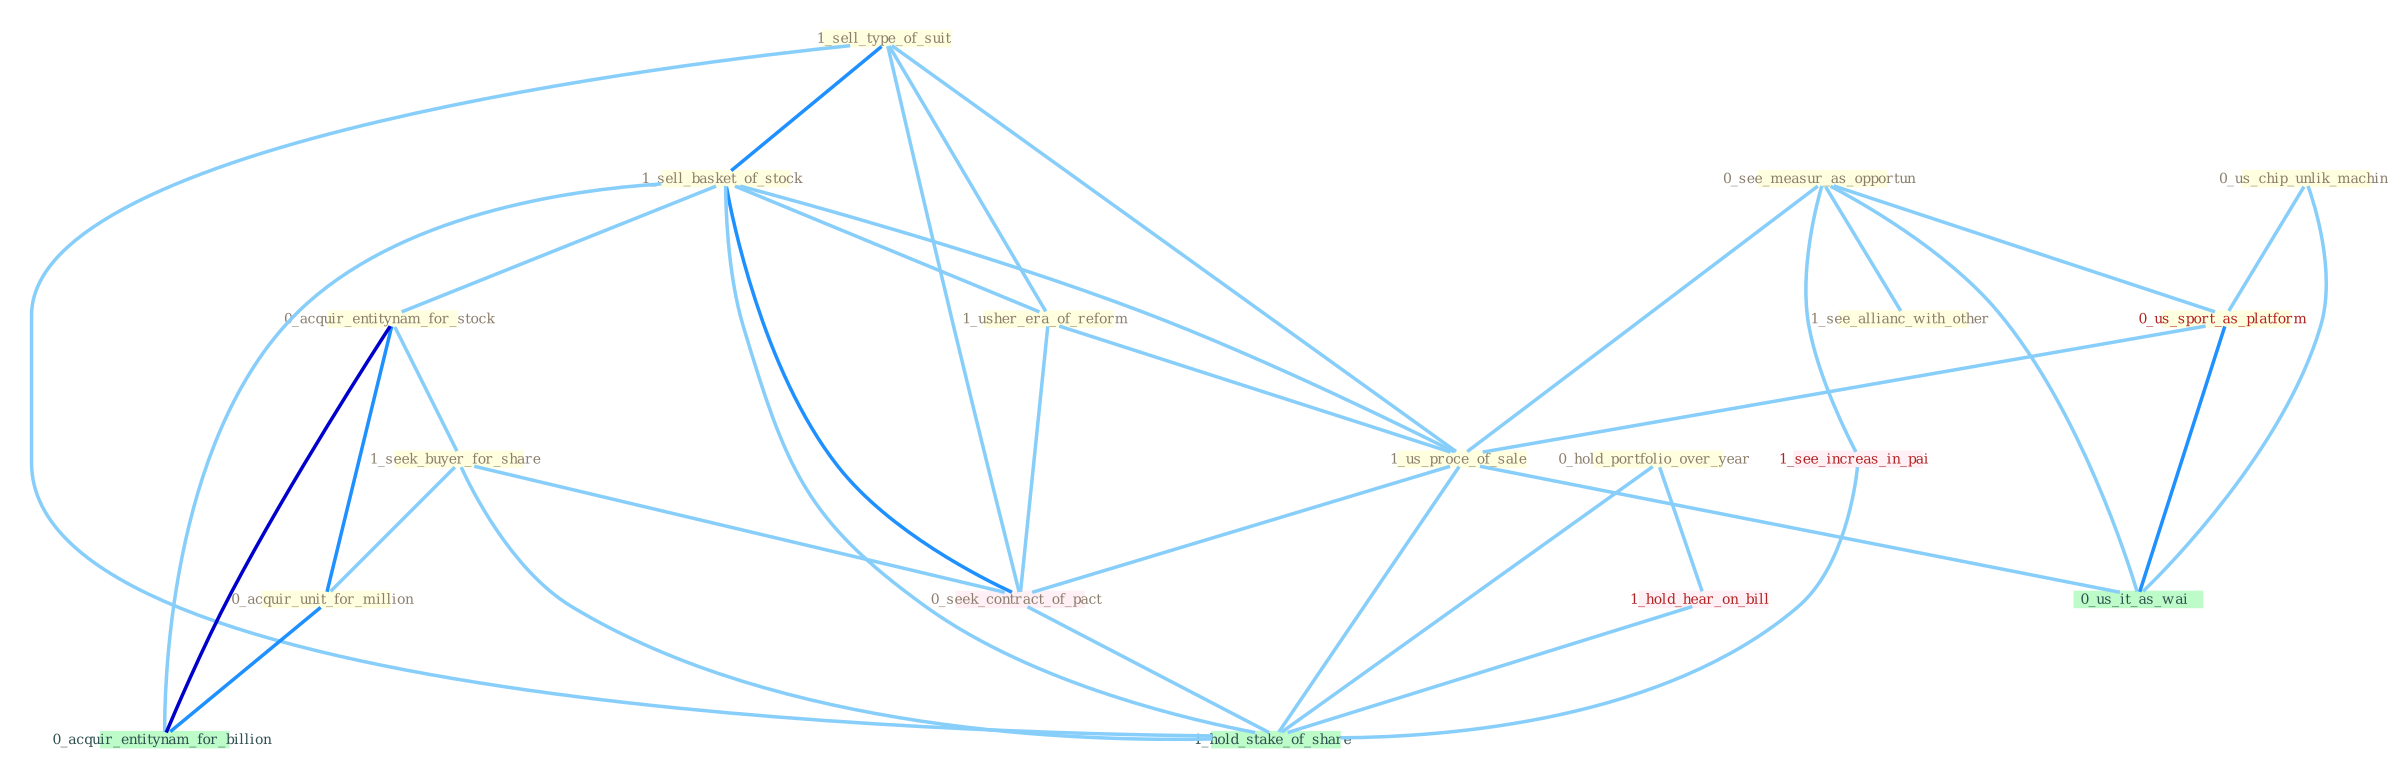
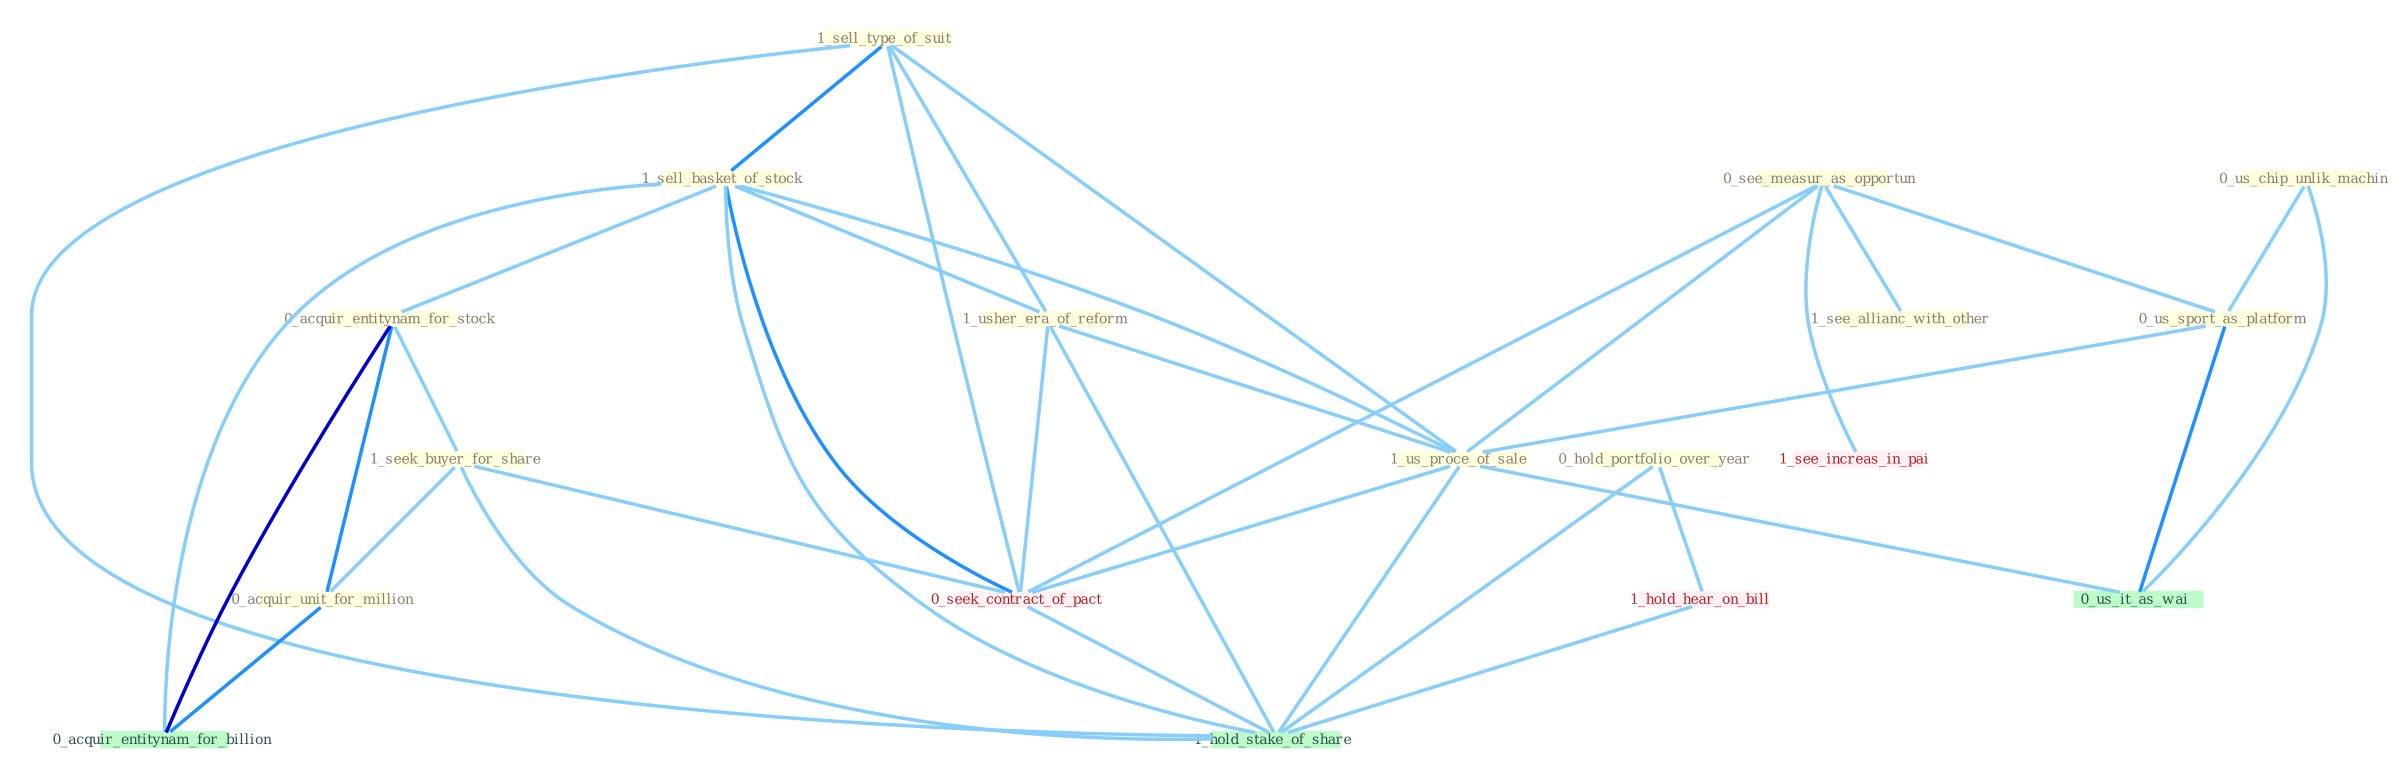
(2226, 319) -> (2226, 319)
(2013, 332) -> (1422, 389)
(1020, 599) -> (1020, 599)
(1655, 687) -> (1146, 499)
